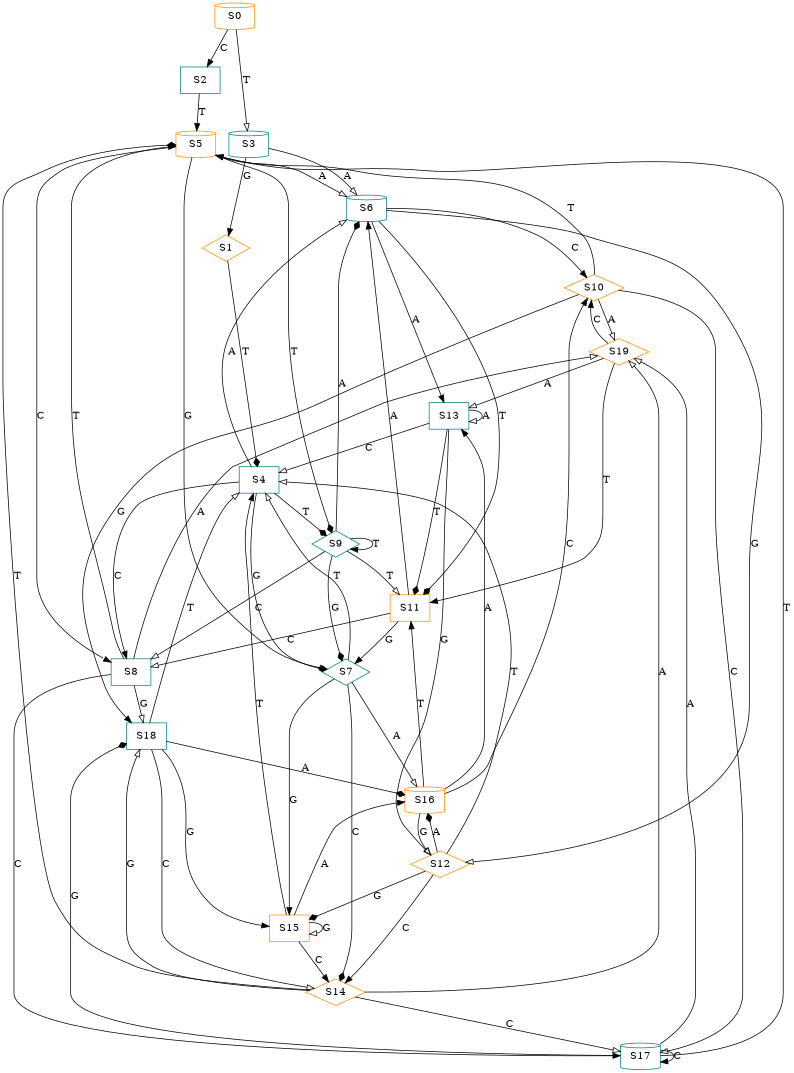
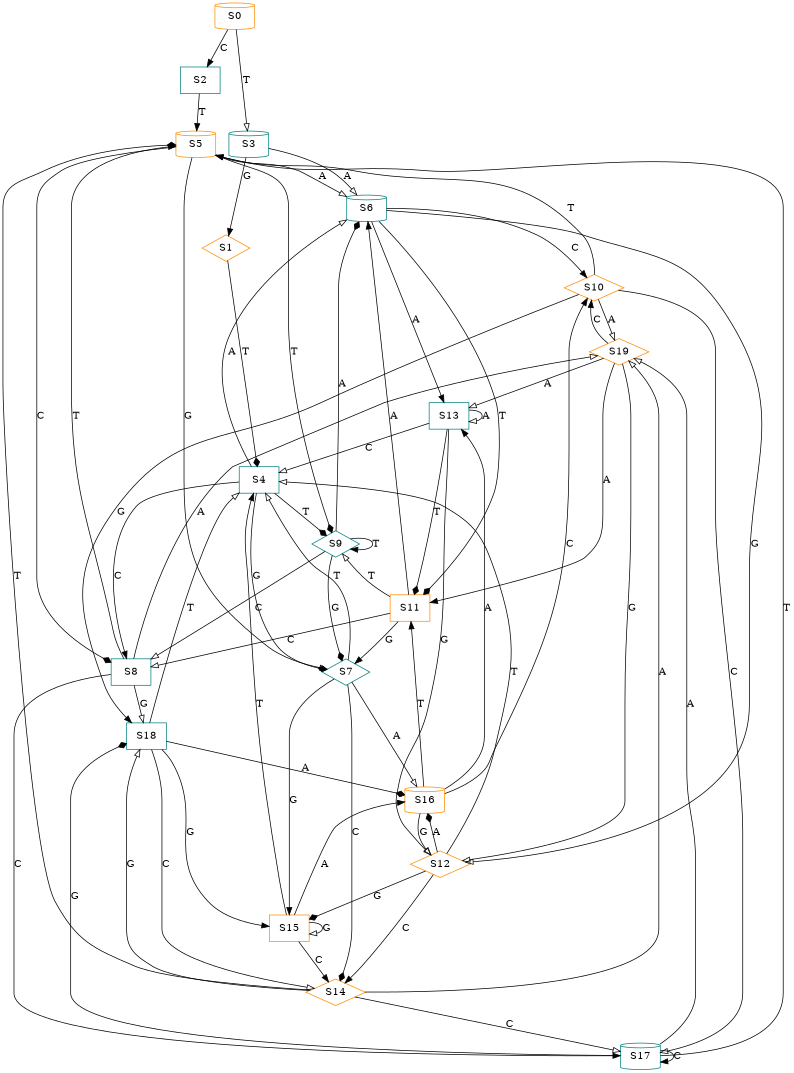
(37, 365) -> (37, 365)
(607, 480) -> (607, 480)
(372, 568) -> (367, 580)
none -> (625, 668)
